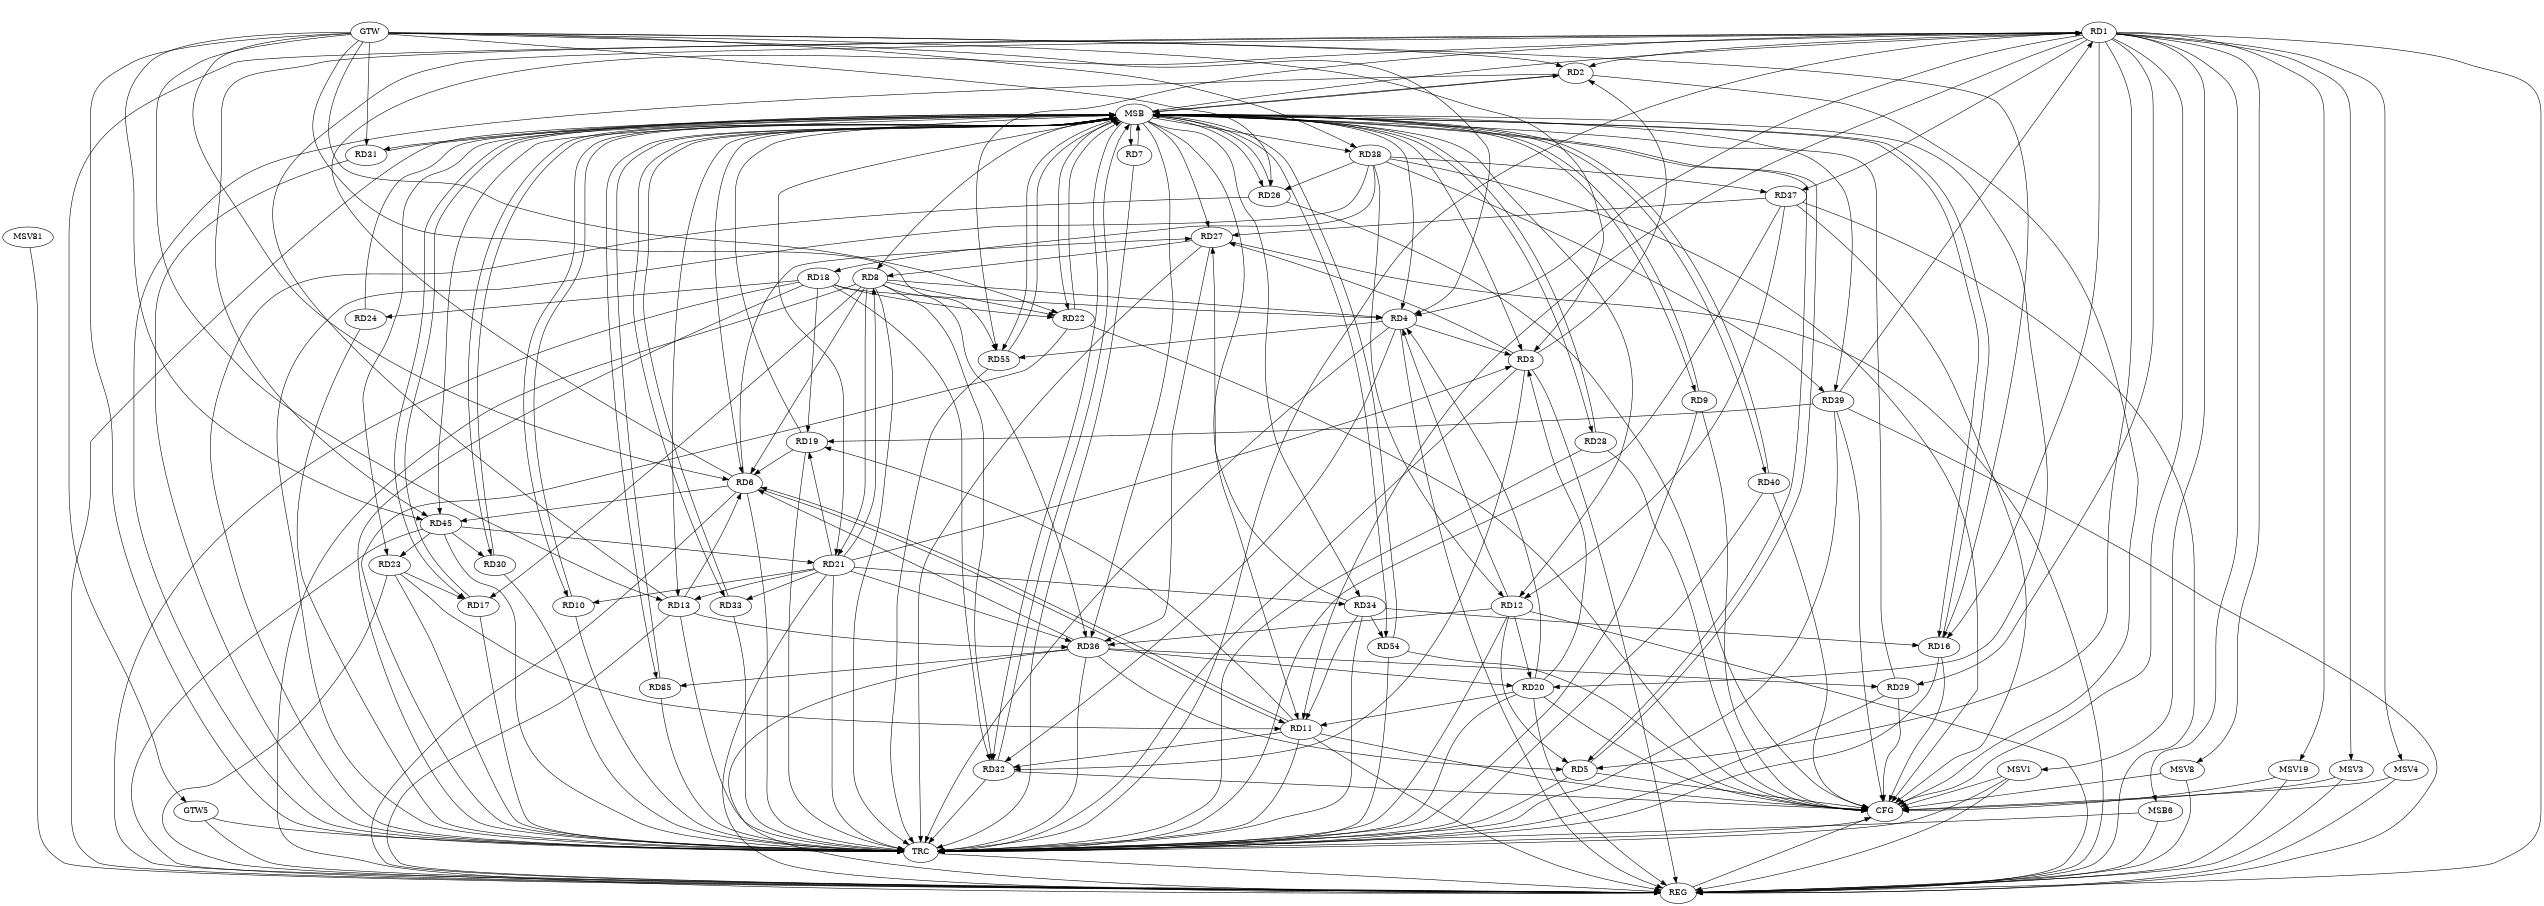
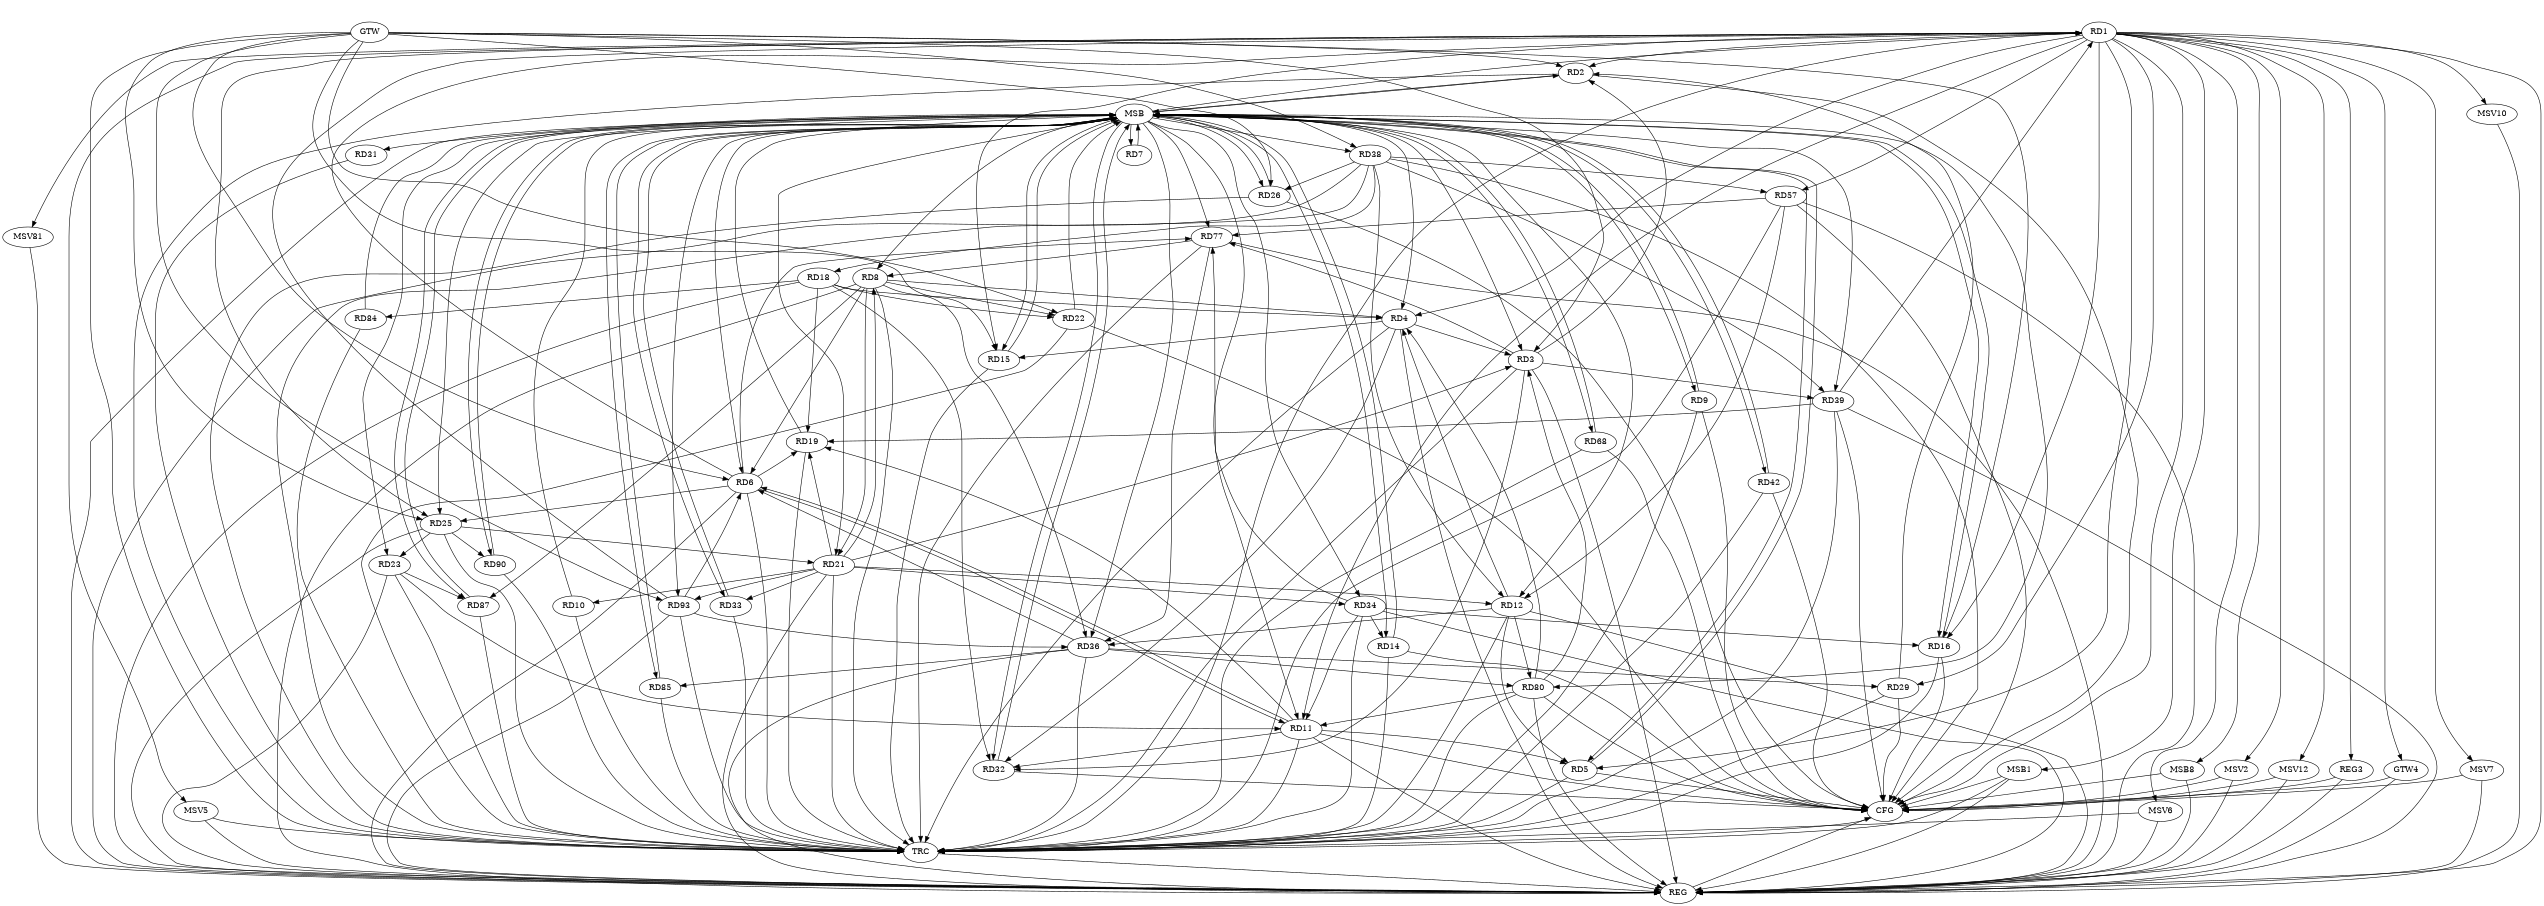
none -> (1019, 41)
(1046, 58) -> none
(368, 91) -> none
none -> (2492, 114)
(747, 121) -> none
(596, 144) -> none
(1832, 153) -> (1970, 244)
(1786, 196) -> (1786, 196)
(1059, 198) -> none
(1212, 237) -> (1212, 237)
(366, 319) -> (366, 319)
(999, 360) -> (999, 360)
none -> (1668, 379)
(1596, 442) -> (1596, 442)
(776, 460) -> (775, 466)
(1769, 483) -> (1769, 483)
(984, 488) -> none
(441, 524) -> (441, 524)
(1065, 528) -> none
(495, 565) -> (495, 565)
(958, 605) -> (1155, 582)
(478, 606) -> (478, 606)
(679, 606) -> (679, 606)
(377, 647) -> none
(1388, 647) -> (1388, 647)
(1533, 688) -> (1533, 688)
none -> (1953, 742)
(1317, 748) -> (1448, 741)
(2019, 770) -> (2019, 770)
(2182, 770) -> (2182, 770)
none -> (2236, 770)
(2294, 770) -> (2294, 770)
(2351, 770) -> (2351, 770)
(2406, 770) -> (2406, 770)
none -> (2482, 770)
none -> (93, 788)
(959, 809) -> none
(196, 811) -> (196, 811)
(2161, 811) -> (2161, 811)
